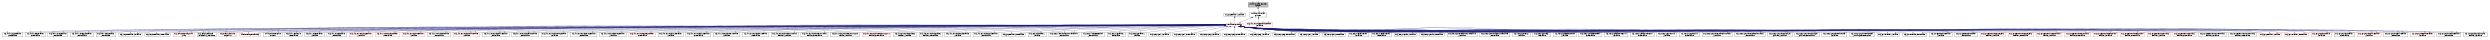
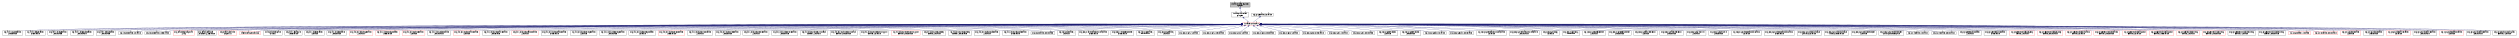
(1259, 21) -> (890, 25)
